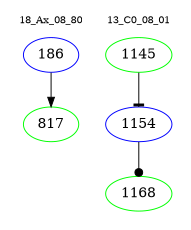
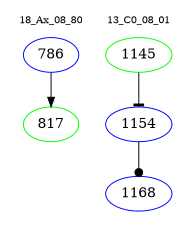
(51, 55) -> (51, 55)
(139, 194) -> (139, 194)
